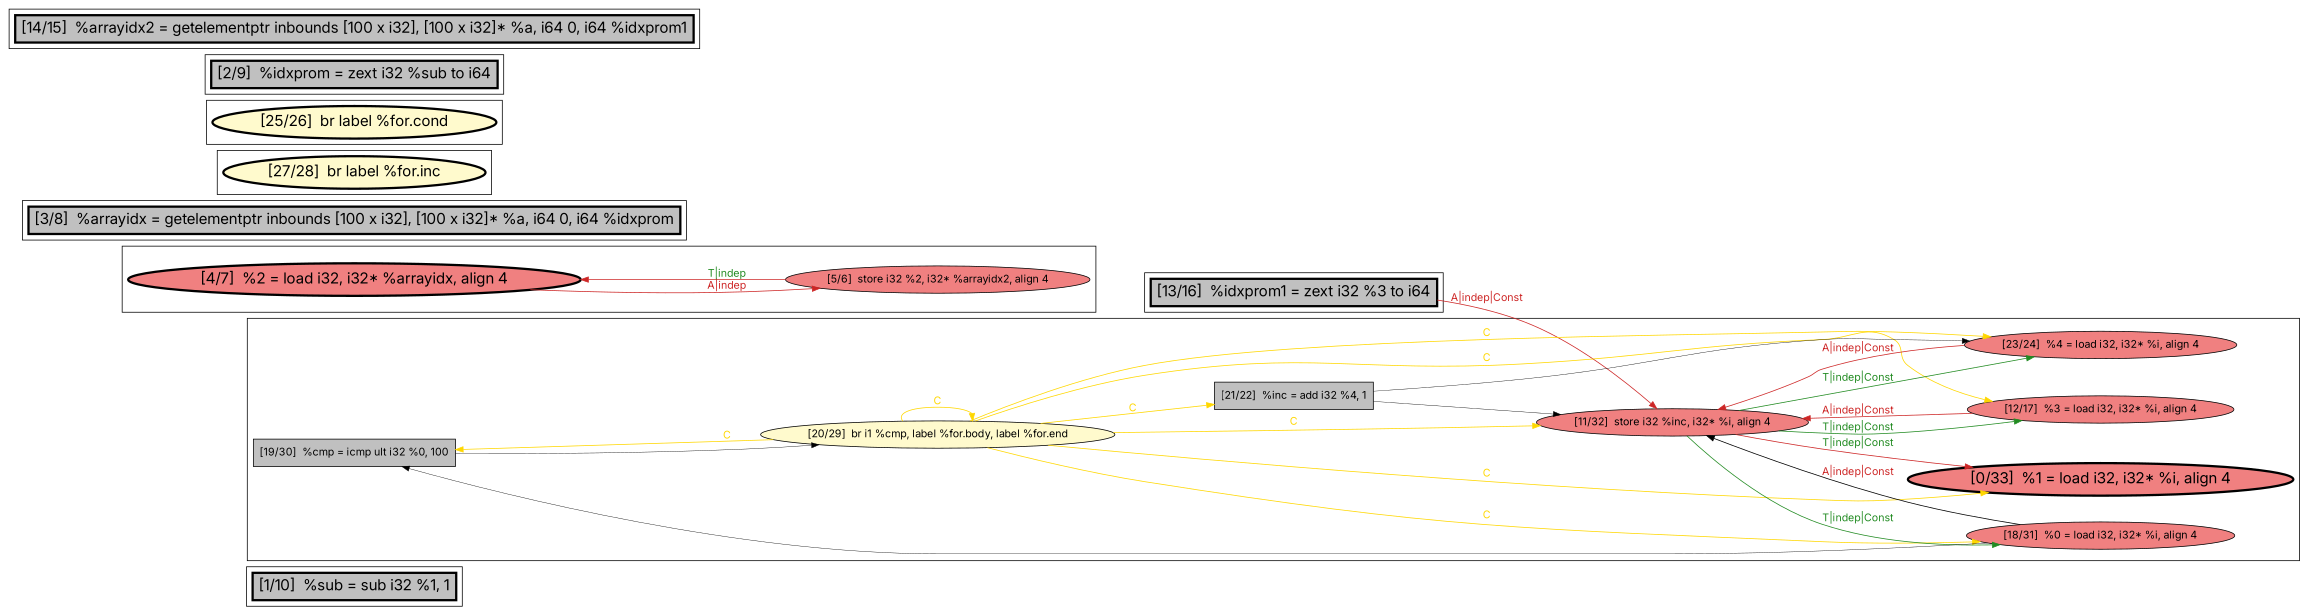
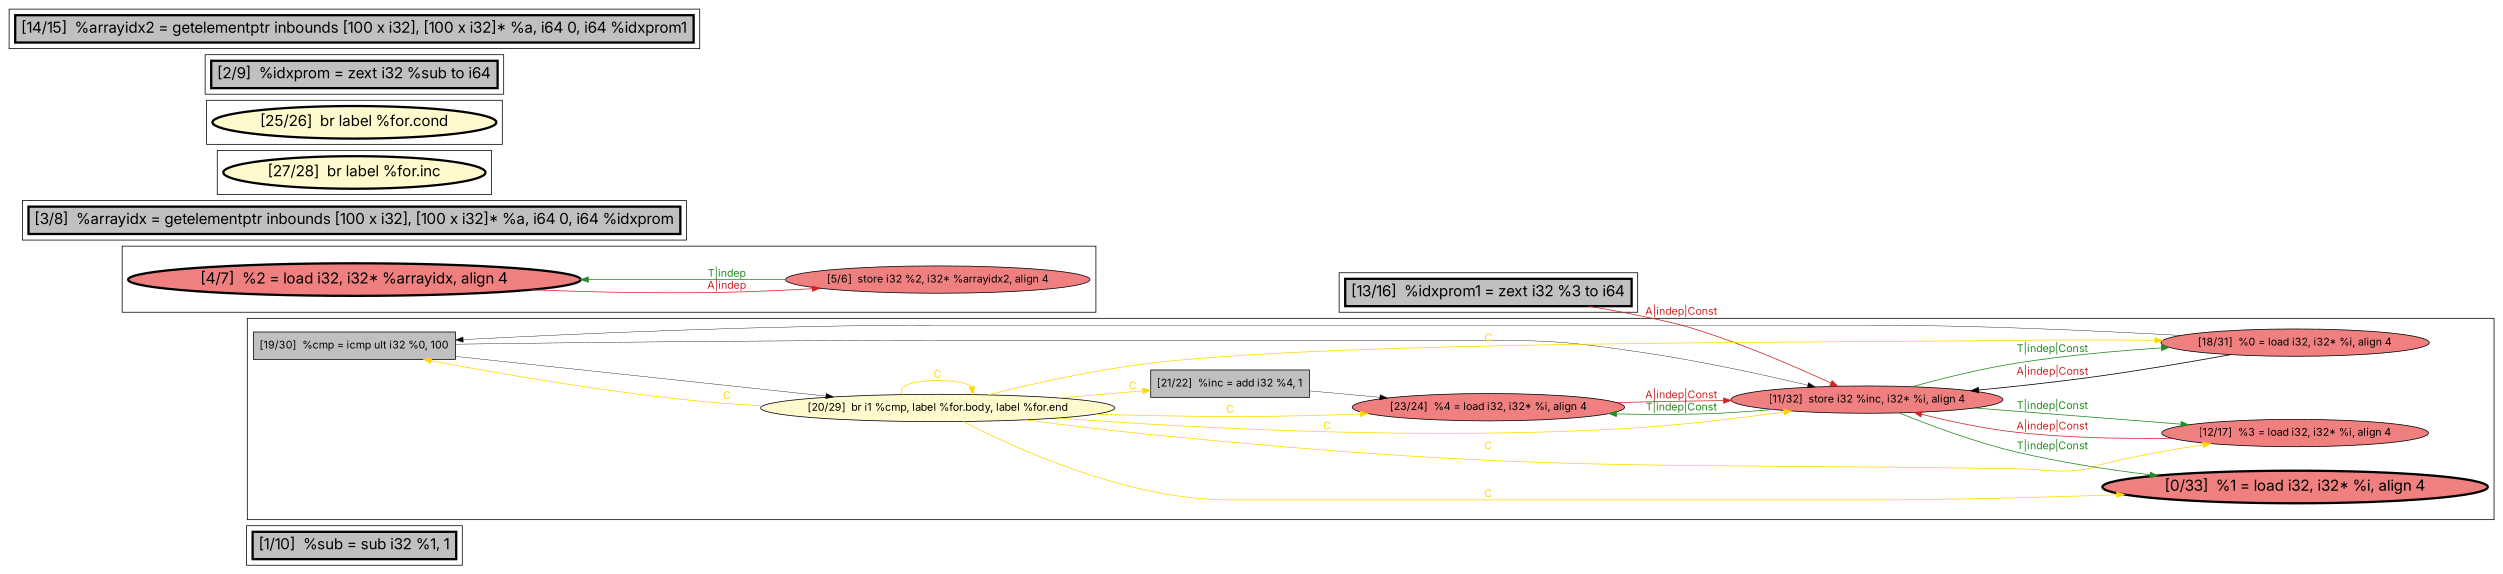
(687, 280) -> (687, 280)
(1463, 408) -> (1134, 340)
(1850, 453) -> (2022, 453)
